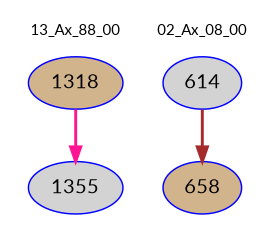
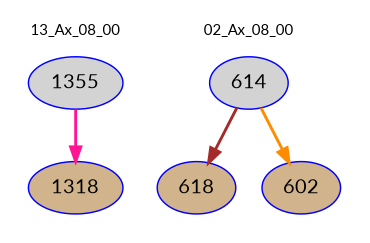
(76, 31) -> (76, 31)
(76, 128) -> (76, 128)
(202, 188) -> (196, 188)
none -> (301, 188)
